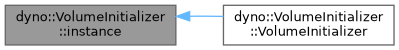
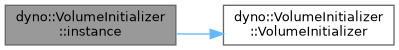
(207, 16) -> (193, 34)
